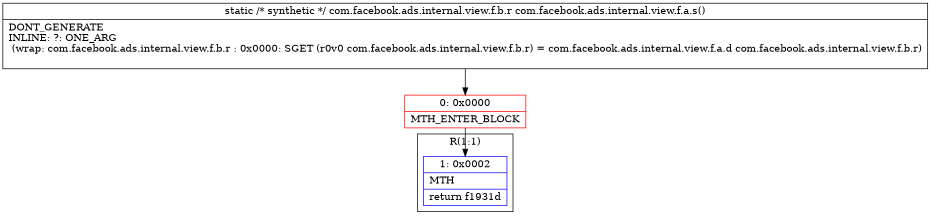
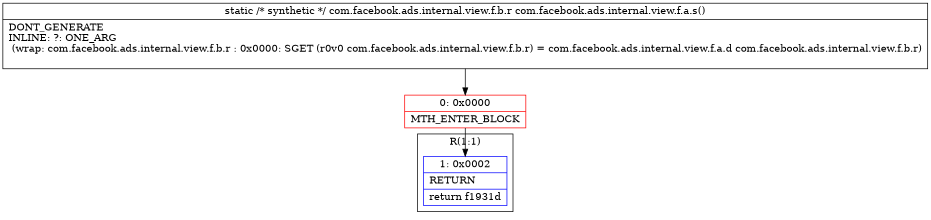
(442, 181) -> (452, 181)
